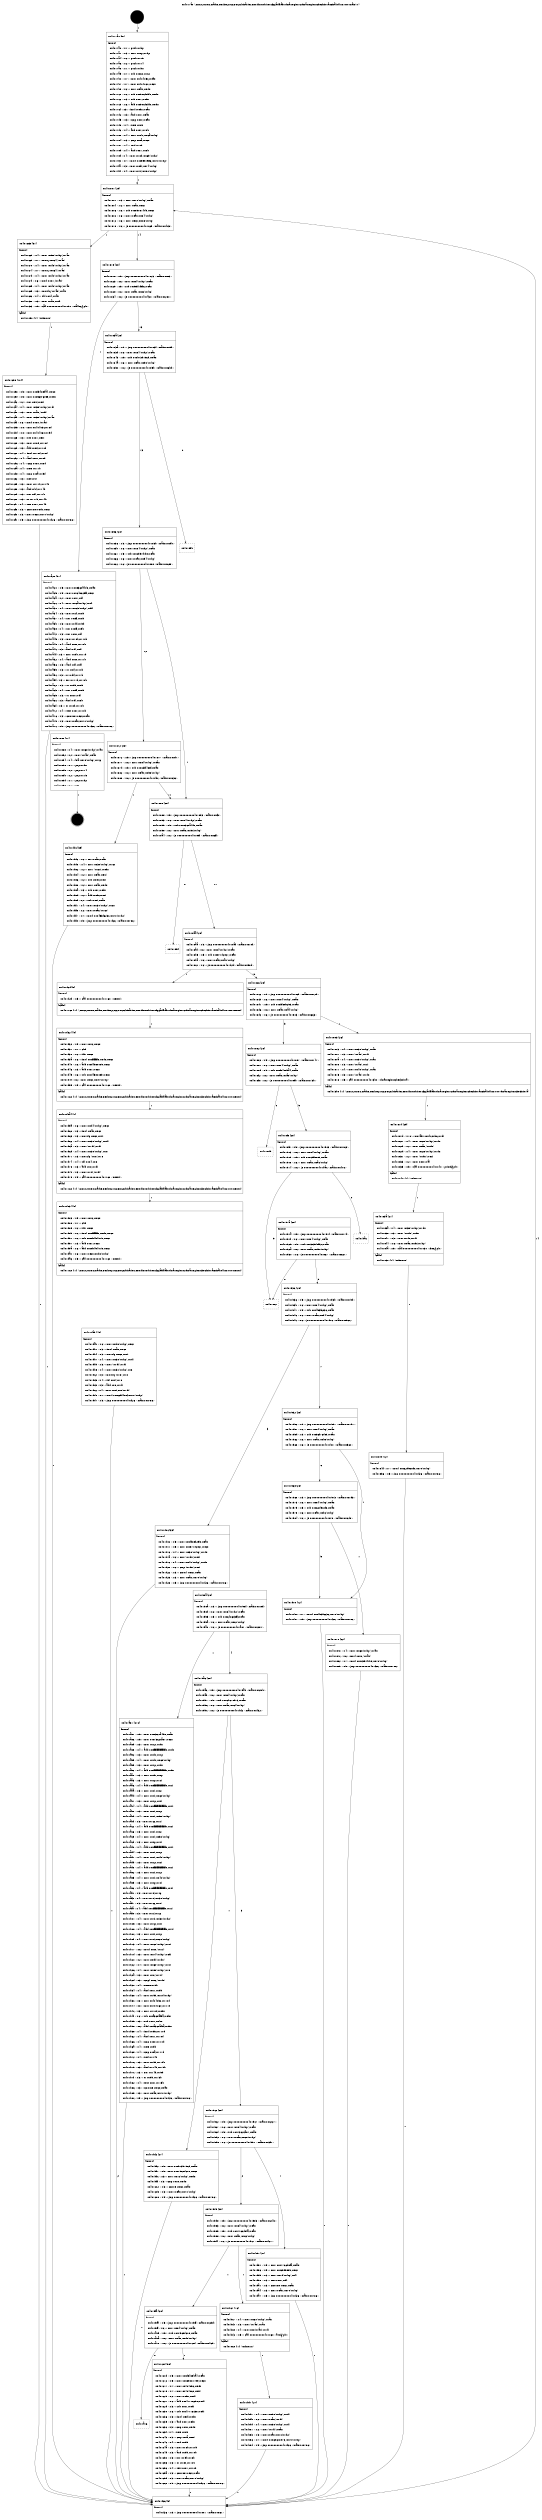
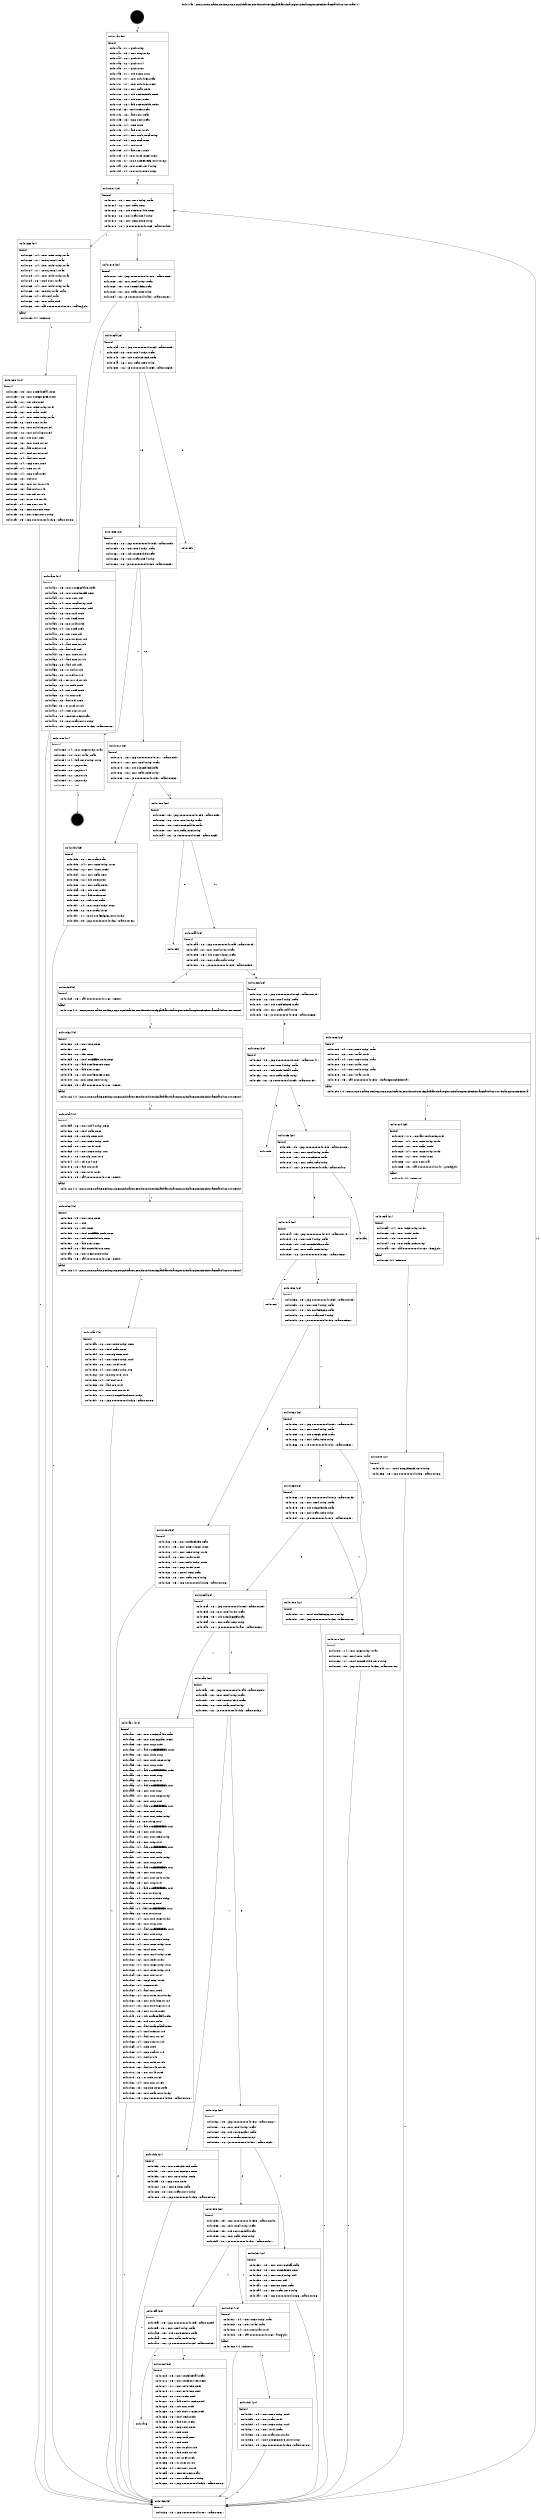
(141, 327) -> (141, 327)
(175, 682) -> (128, 656)
(339, 1024) -> none
(266, 1232) -> (313, 1194)
none -> (135, 1301)
(320, 1560) -> (275, 1556)
(189, 2492) -> (232, 2425)
